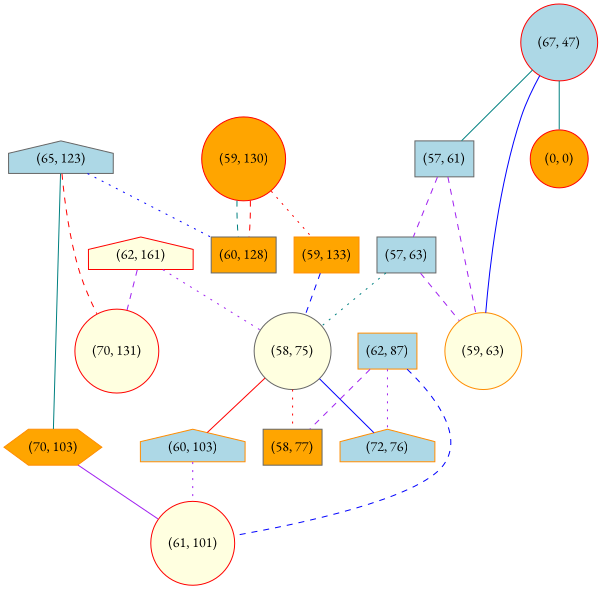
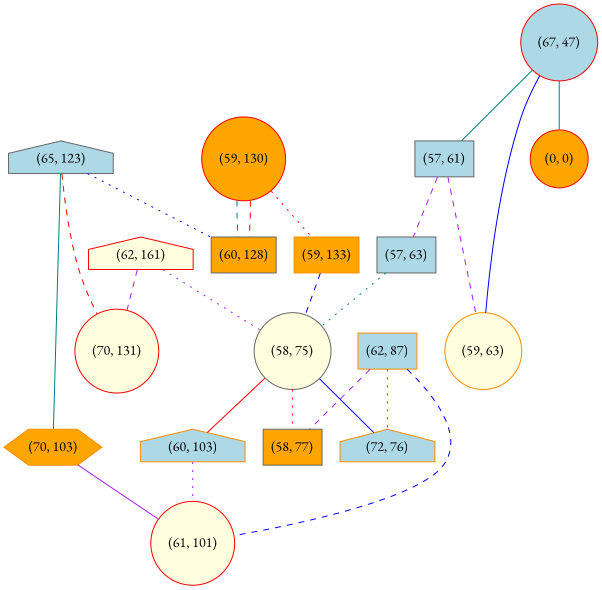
(440, 297) -> none
